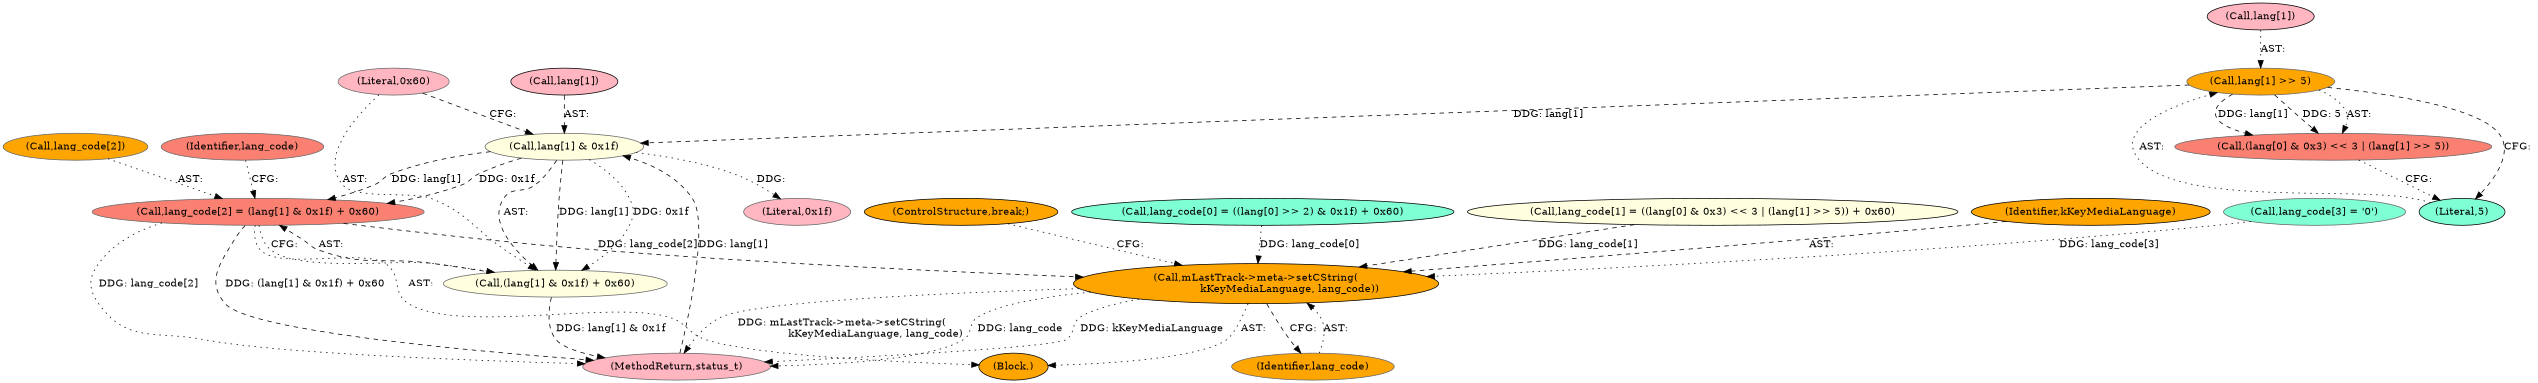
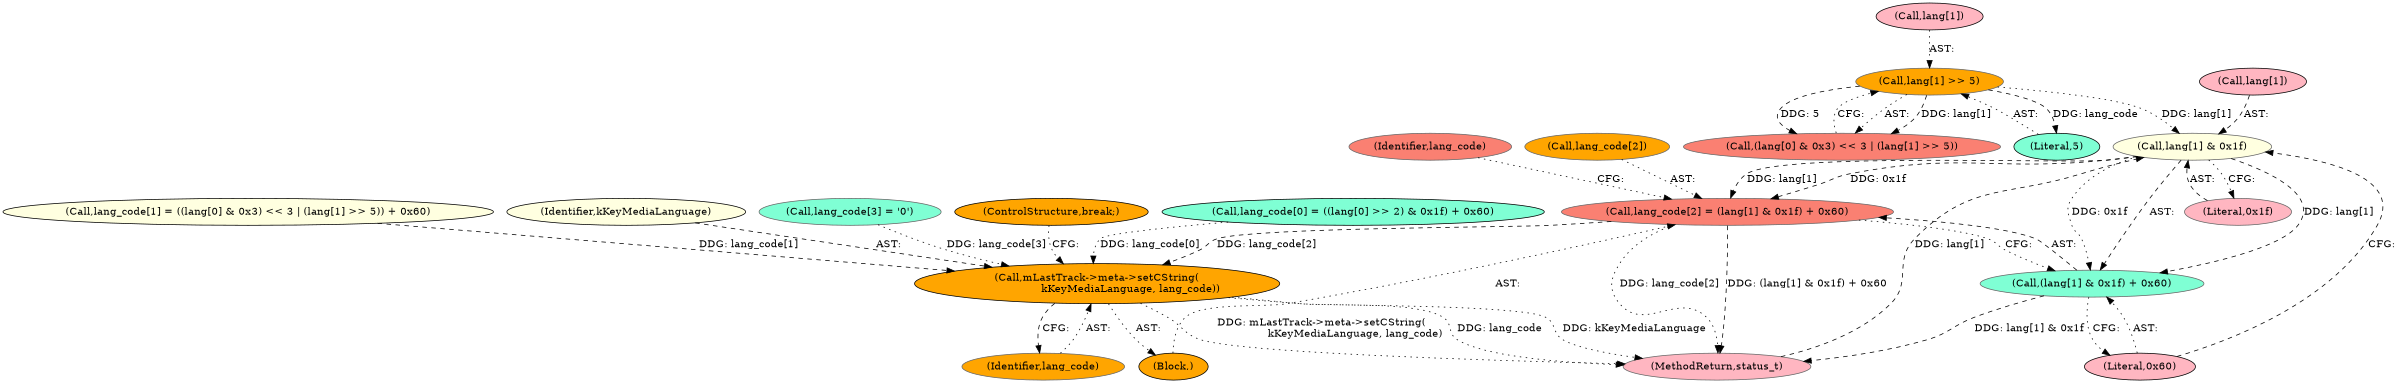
(394, 82) -> (2140, 367)
(1419, 114) -> (2089, 97)
(2519, 147) -> (2096, 114)
(2396, 178) -> (1842, 105)
(773, 179) -> (2244, 179)
none -> (2192, 188)
(2091, 212) -> (626, 212)
(555, 284) -> (2092, 284)
(593, 313) -> (1408, 281)
none -> (2088, 327)
